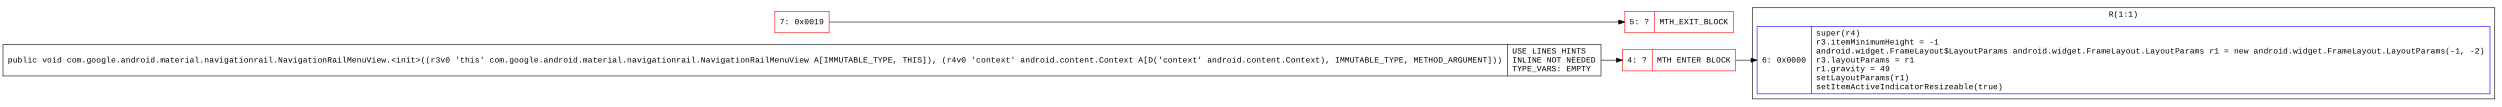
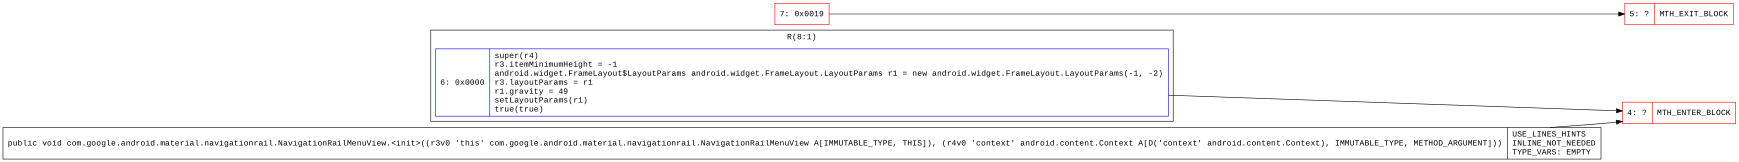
(2124, 15) -> (802, 37)
(1743, 60) -> (1392, 103)
(1910, 87) -> (519, 109)
